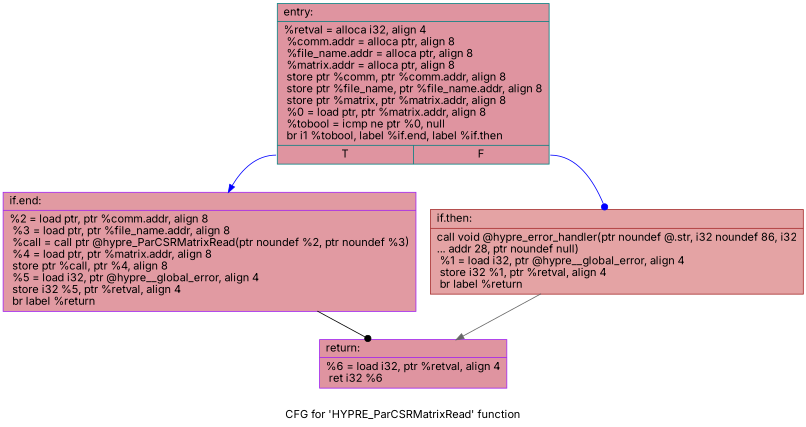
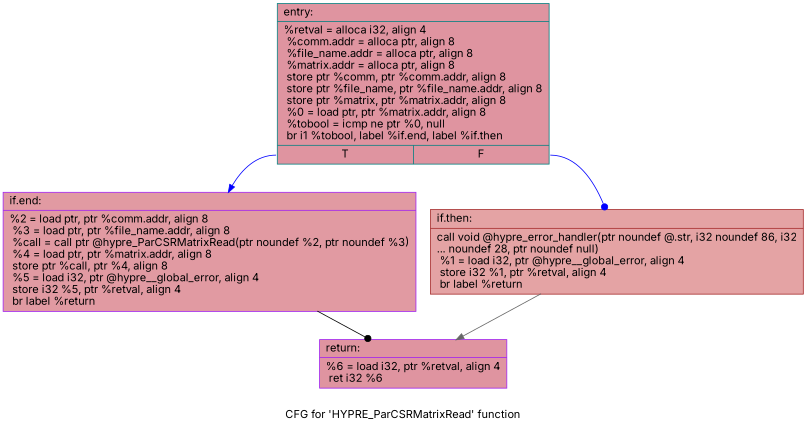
(508, 249) -> (518, 249)
